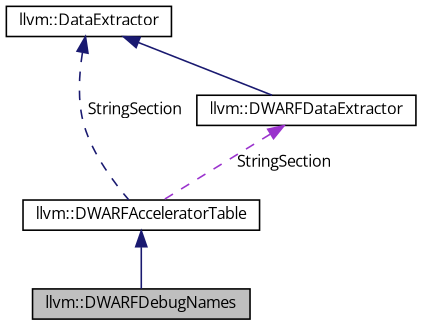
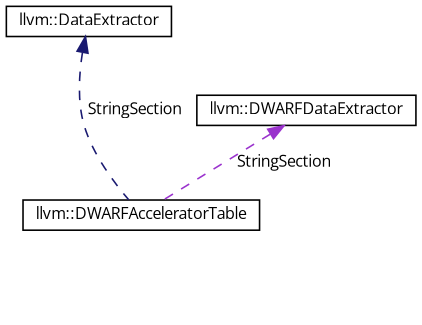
(205, 69) -> none
(141, 304) -> none
